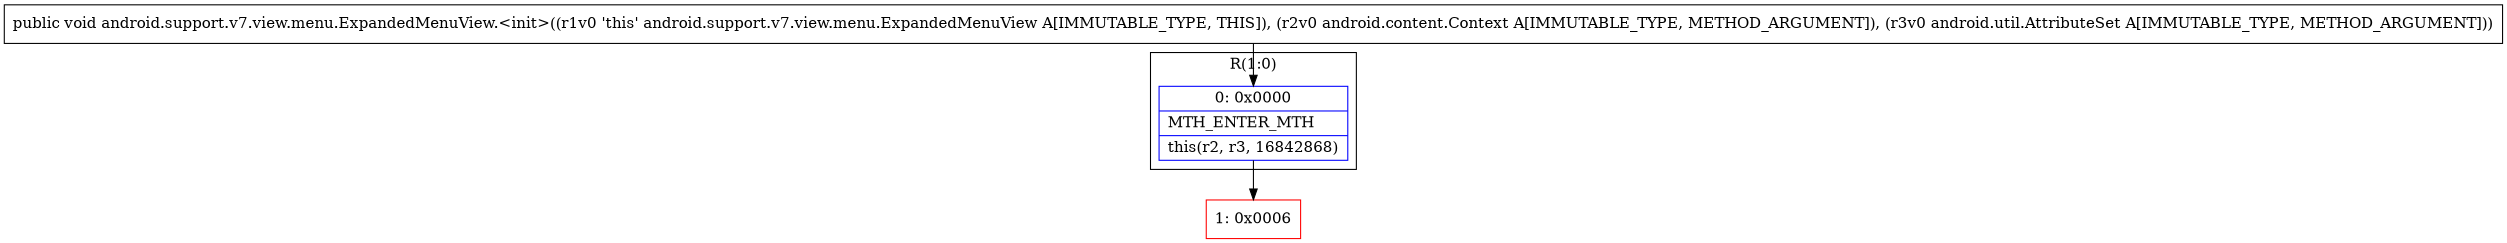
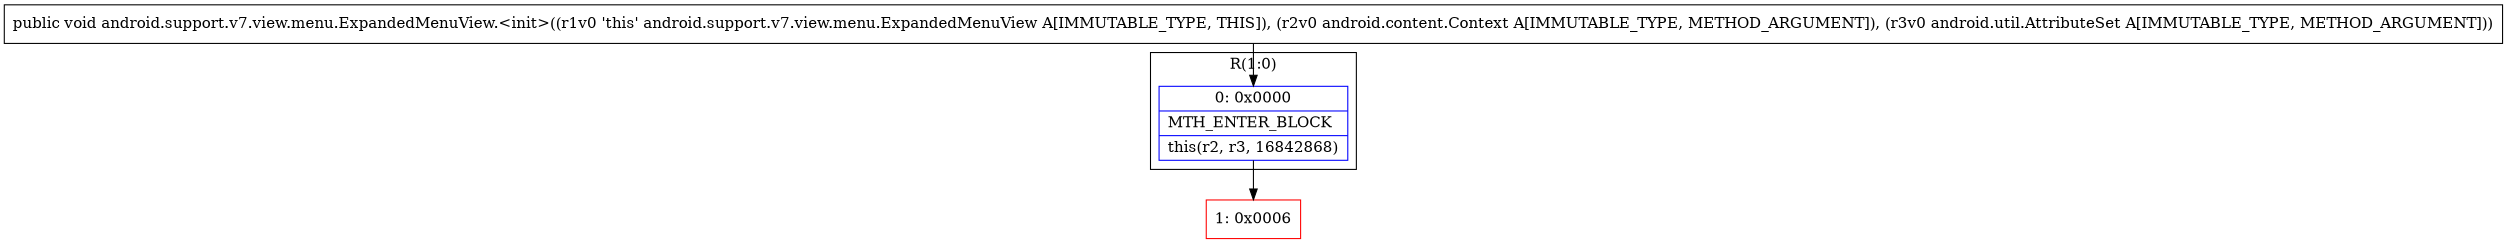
(1241, 123) -> (1250, 123)
